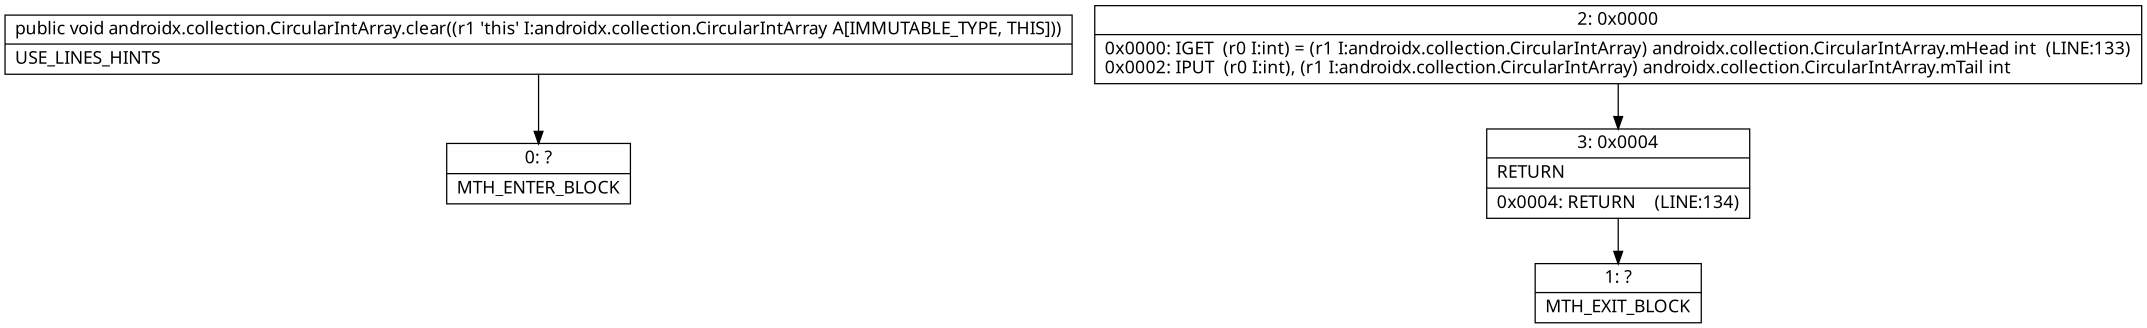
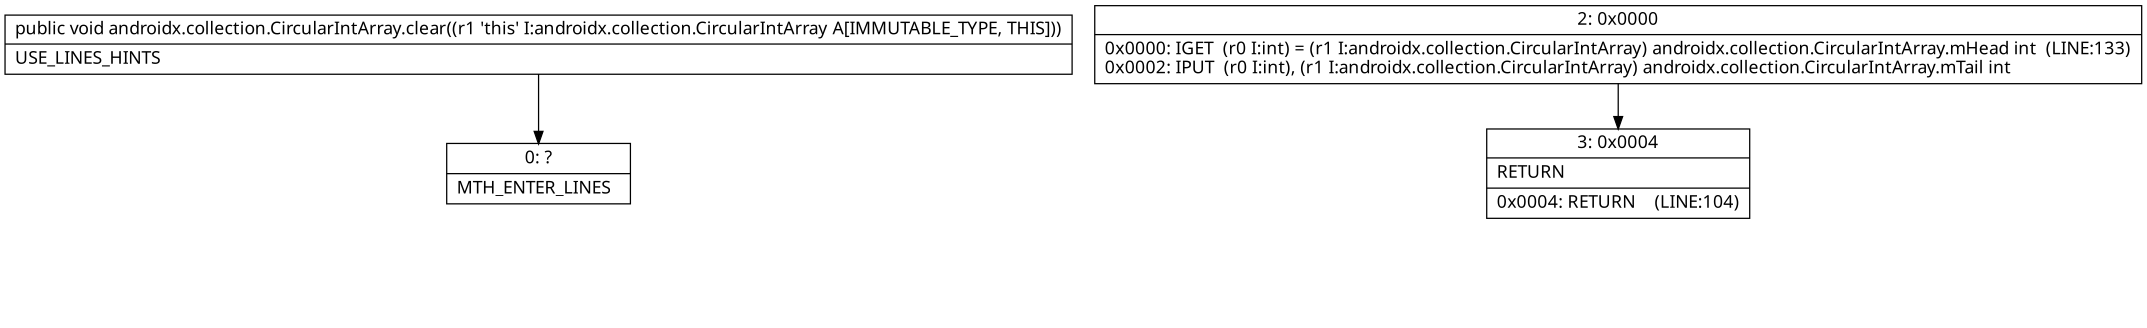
(539, 188) -> (534, 188)
(1618, 203) -> (1618, 203)
(1618, 293) -> none
